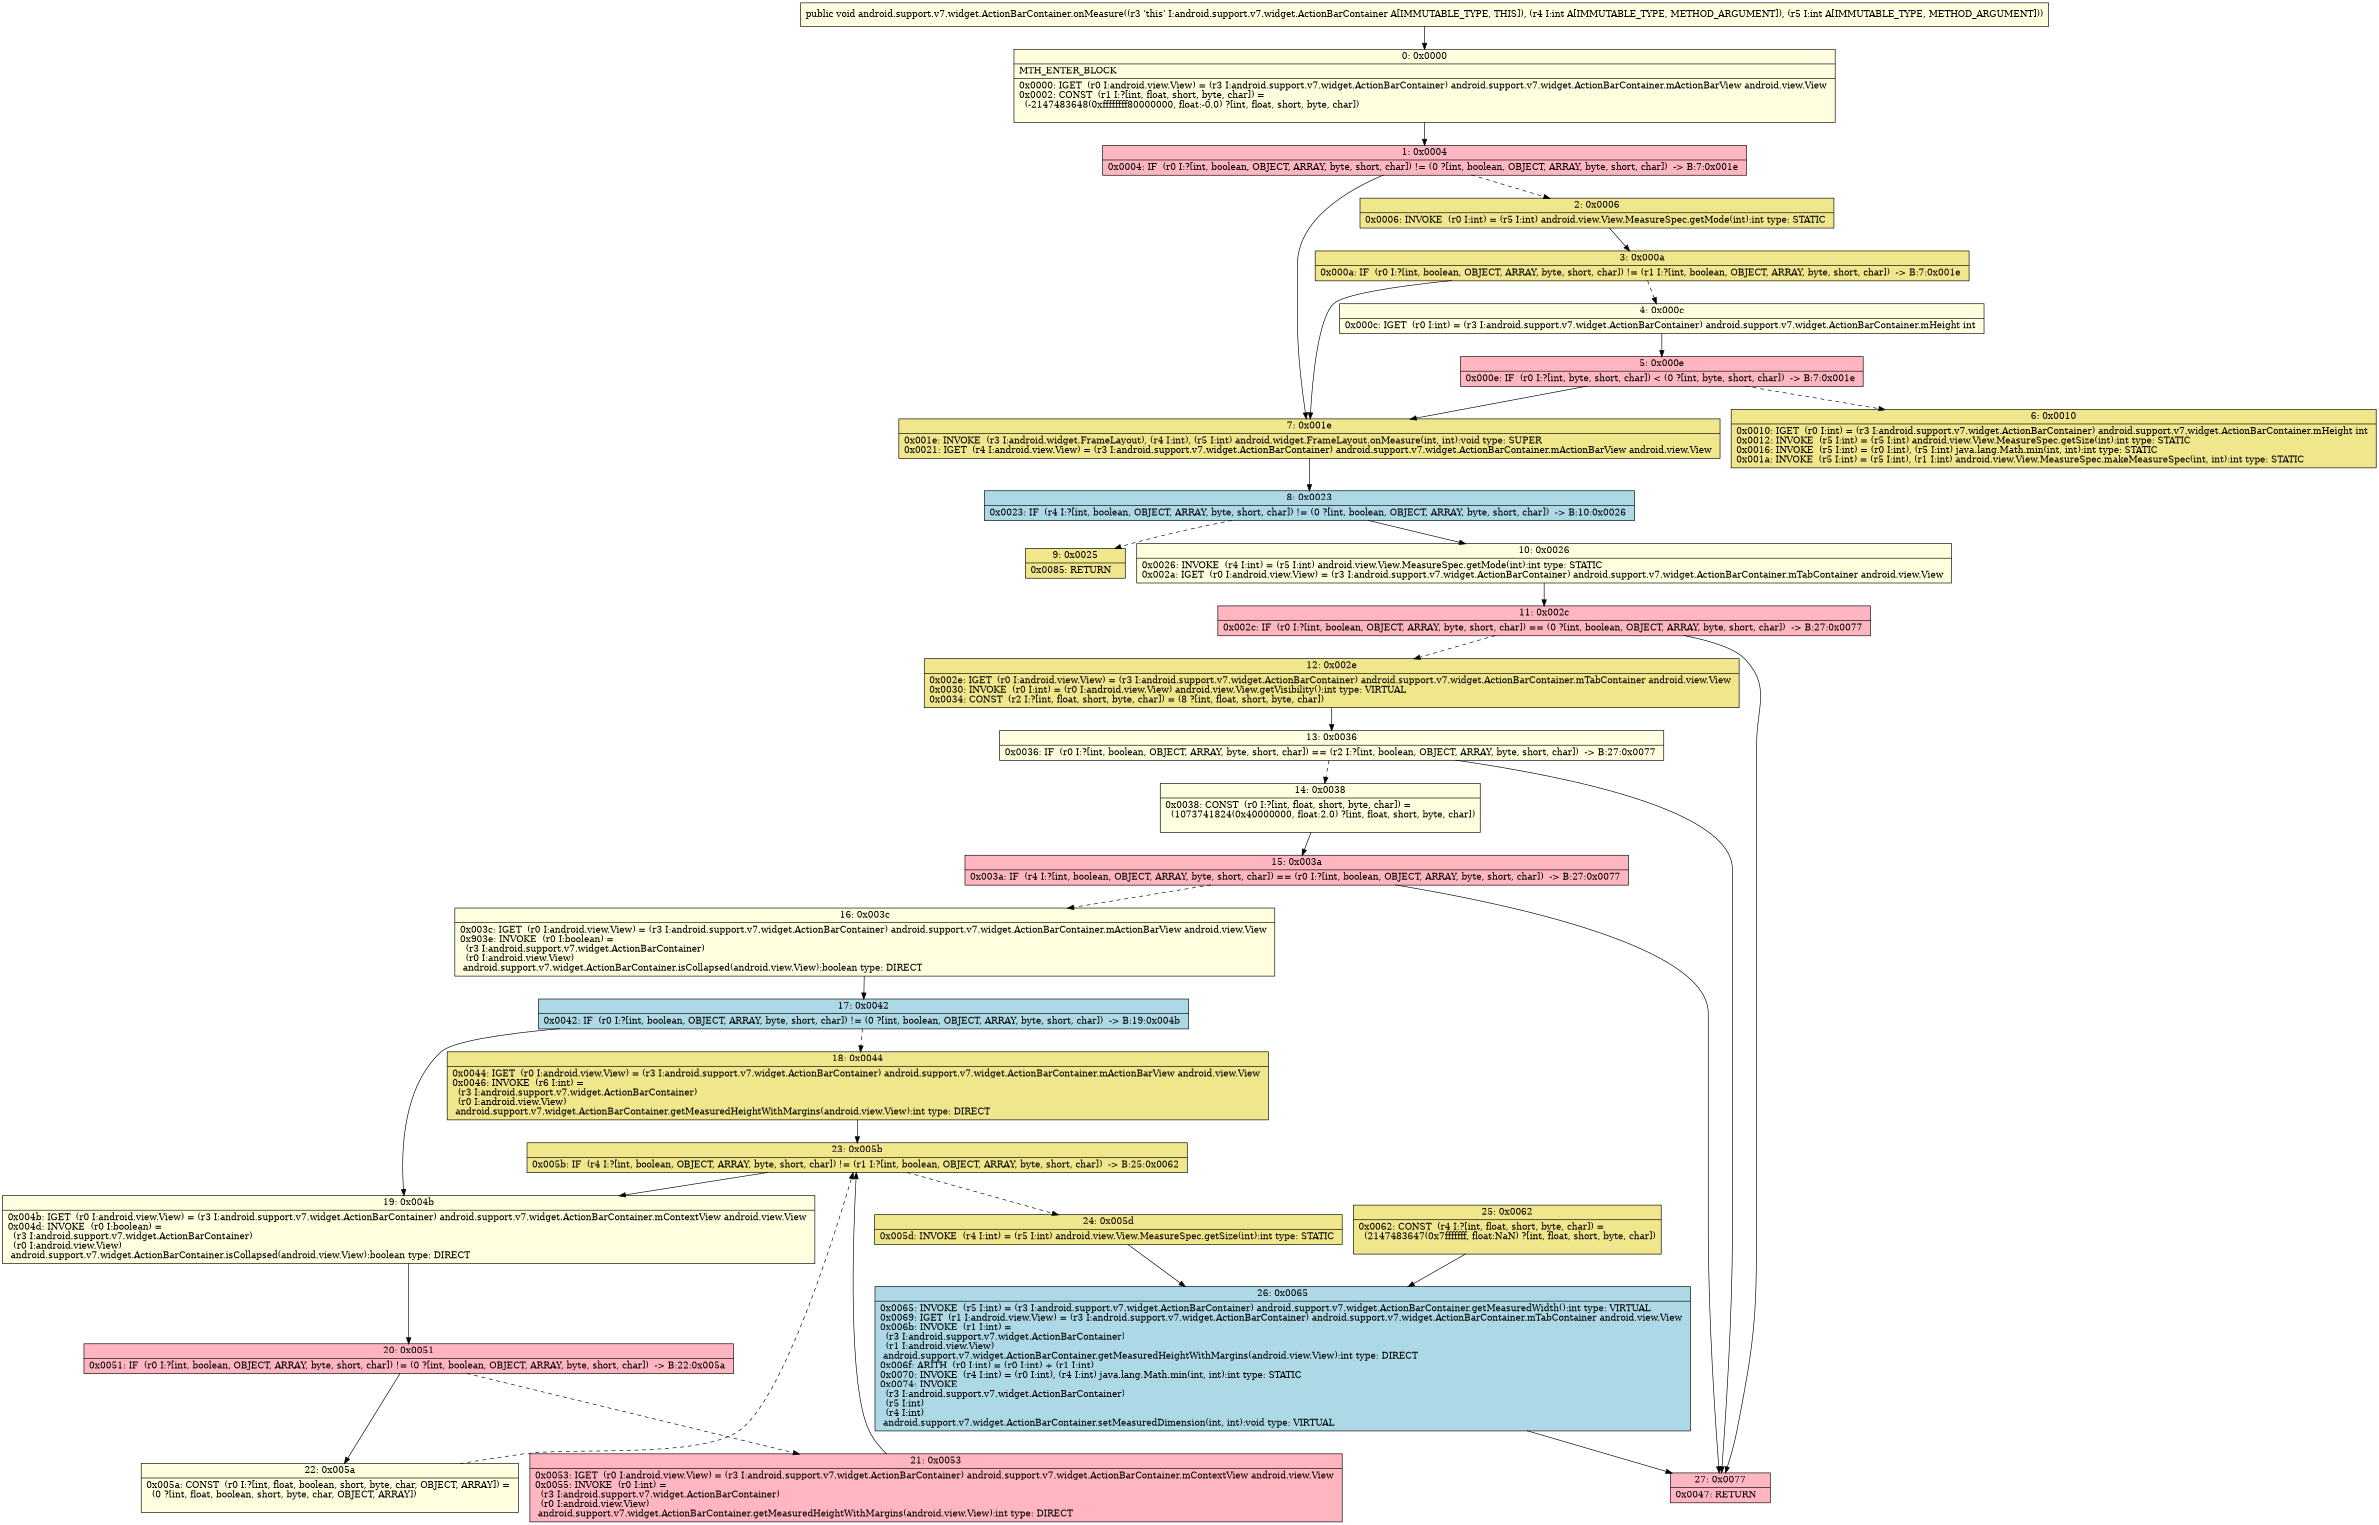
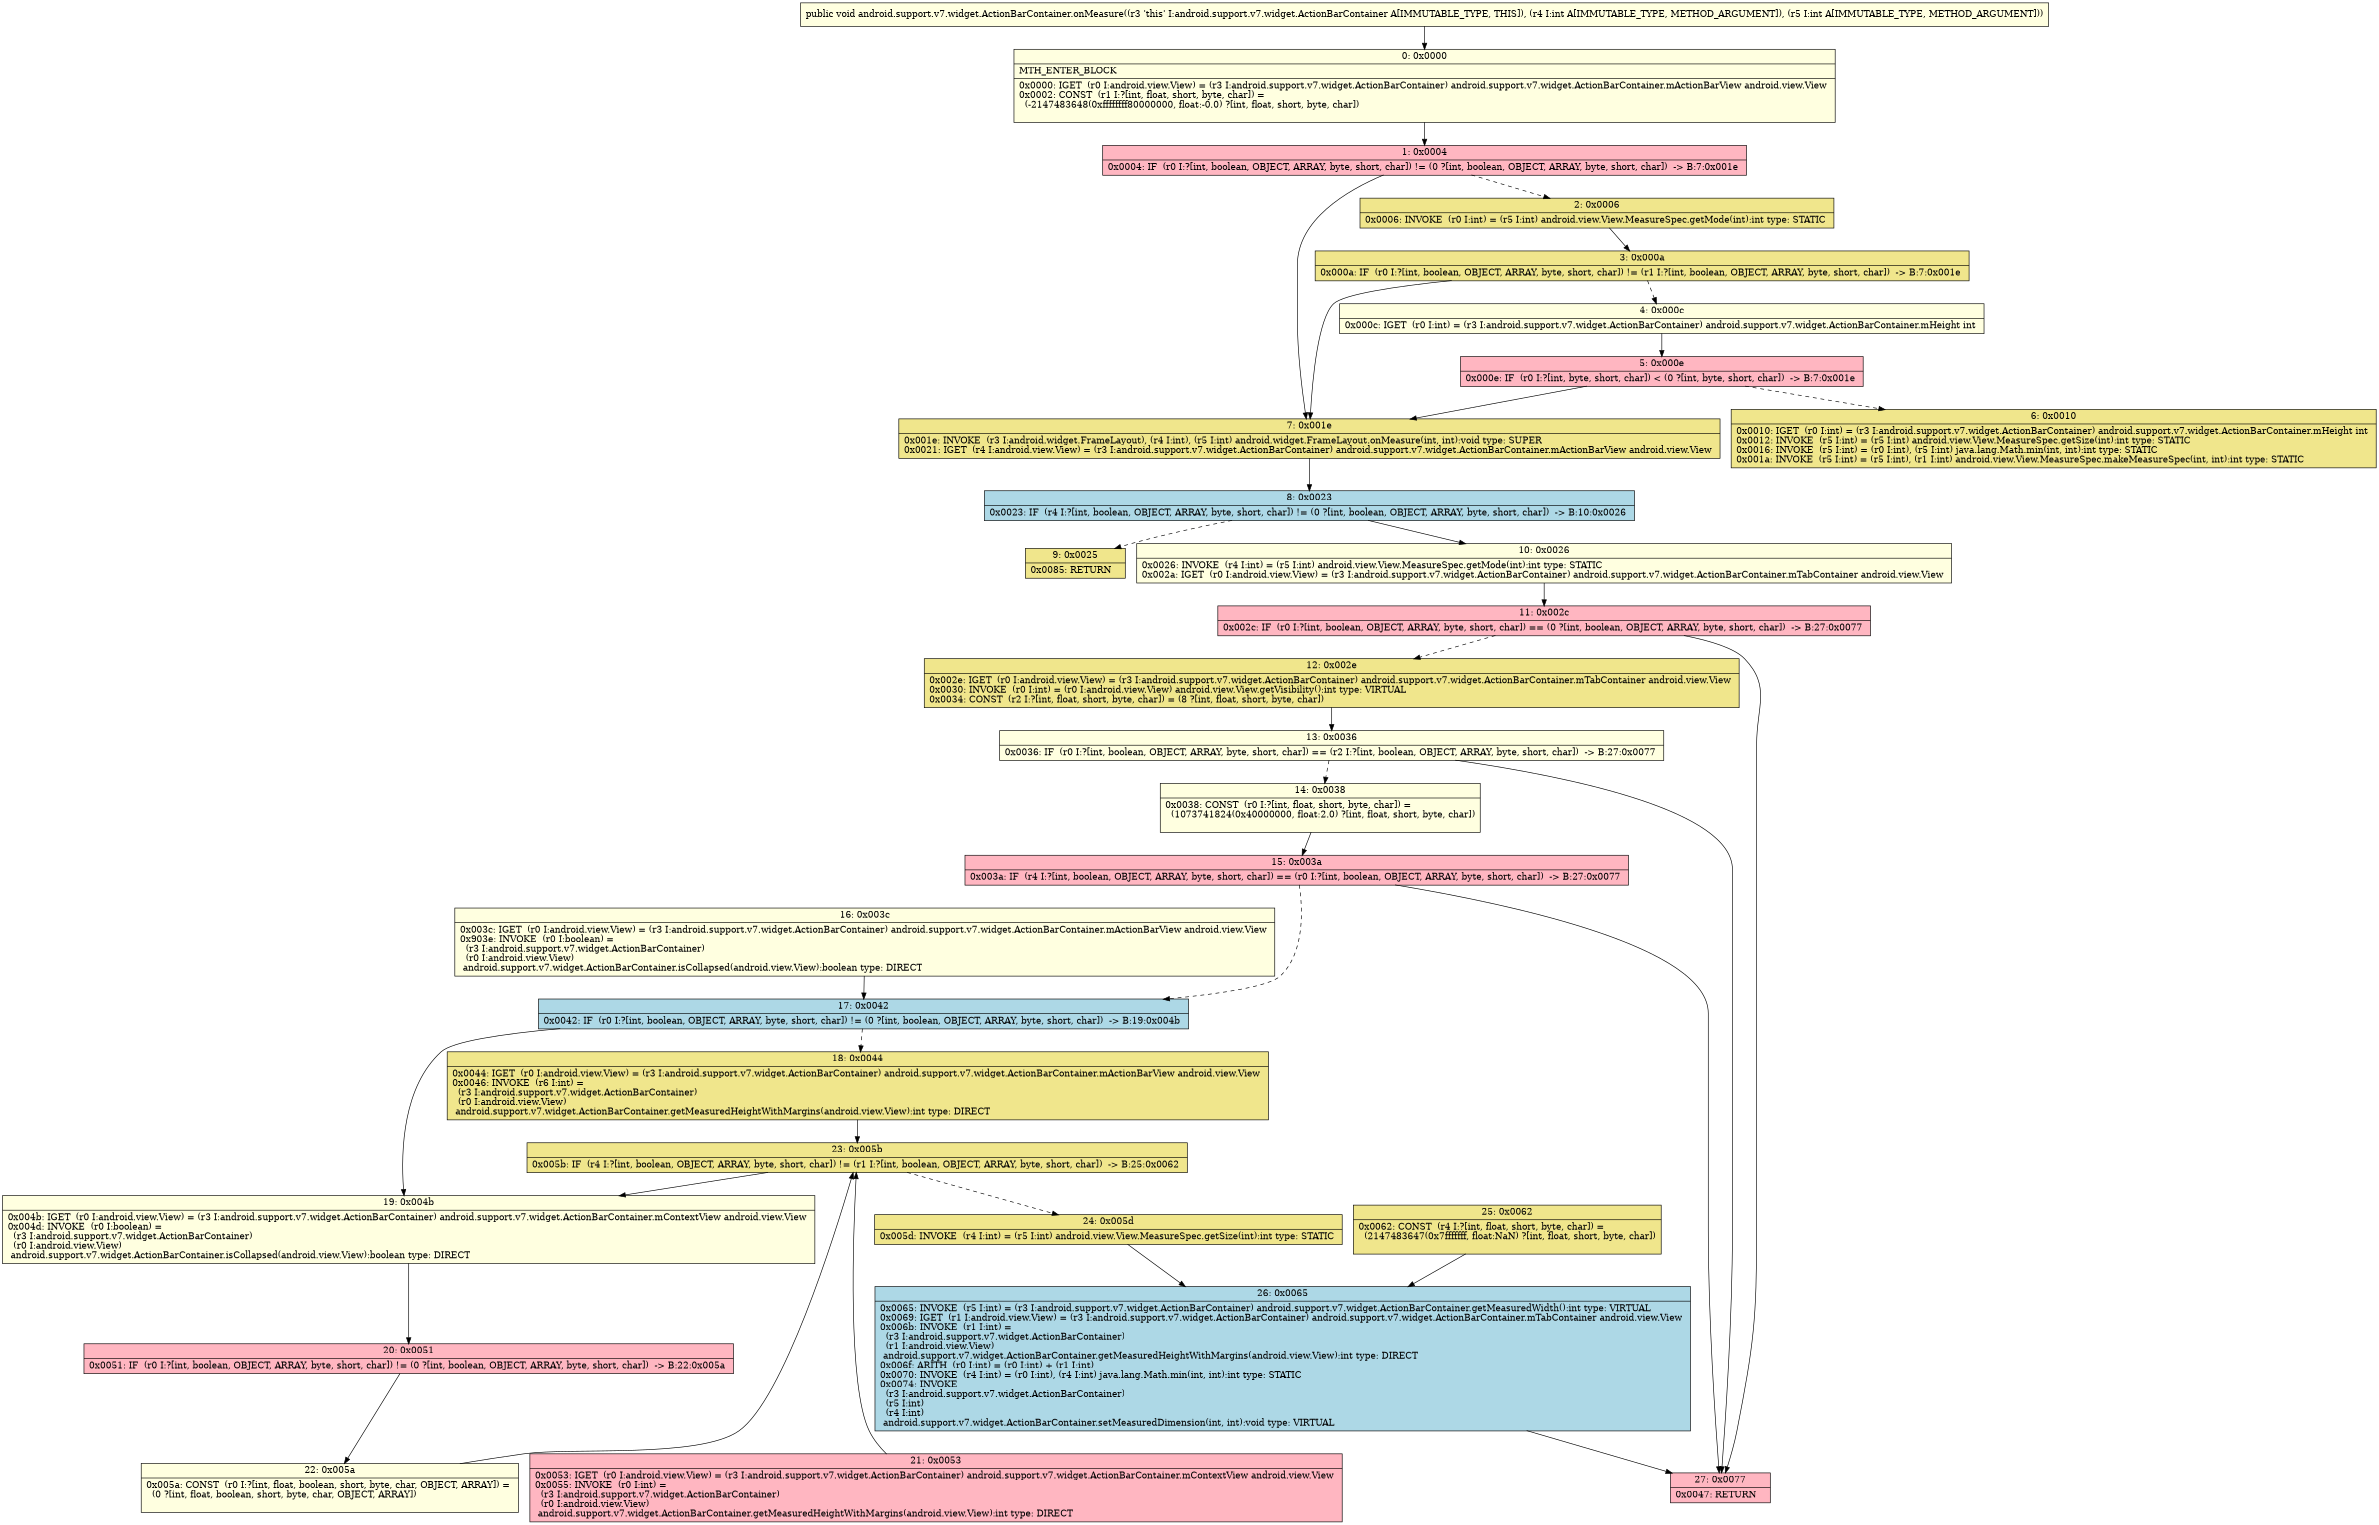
(1142, 896) -> (1273, 980)
(630, 1413) -> none
(737, 1432) -> (737, 1432)
